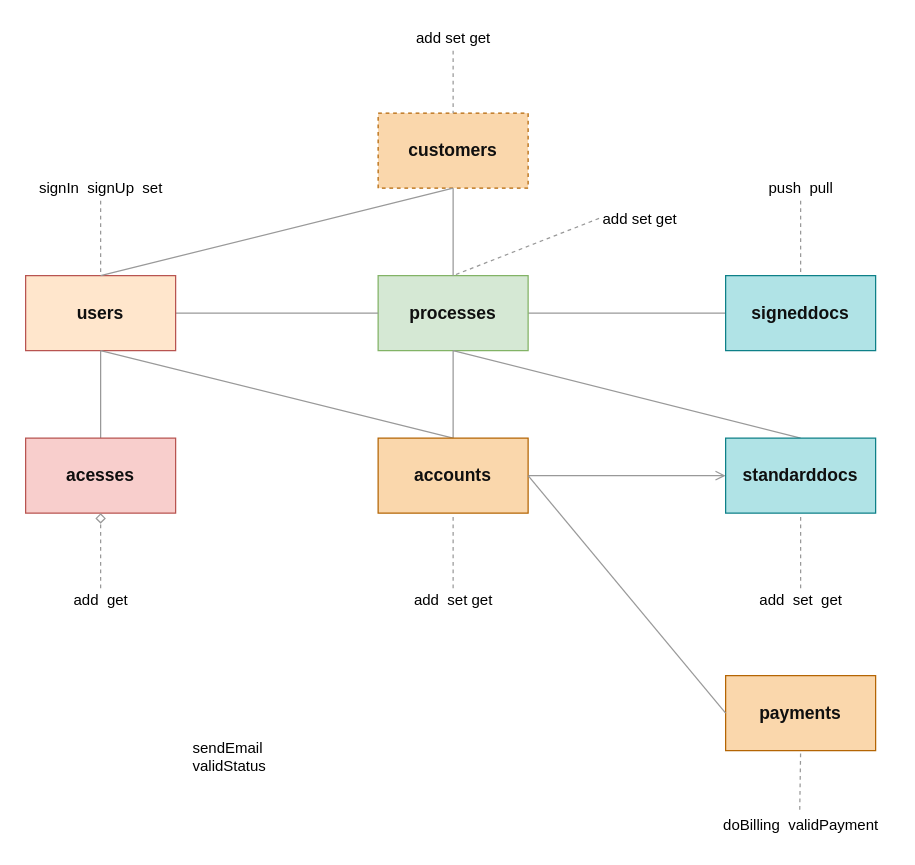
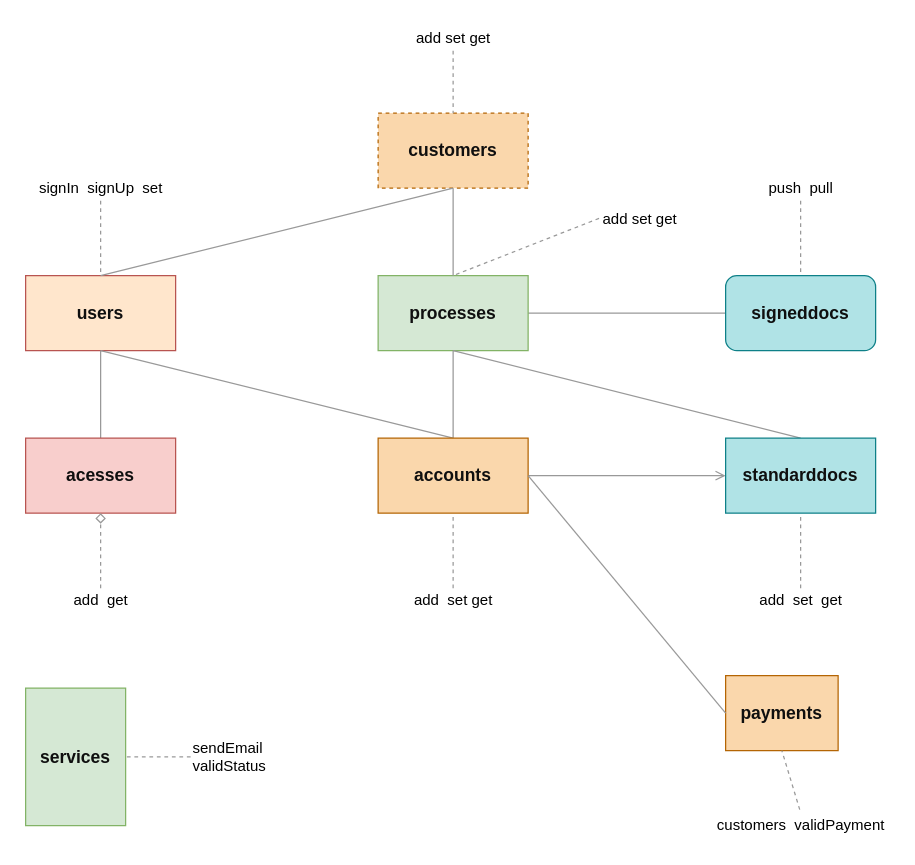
(277, 313) -> none
(801, 313) -> (801, 313)
(801, 713) -> (782, 713)
none -> (76, 757)
none -> (159, 757)
(801, 826) -> (801, 826)
